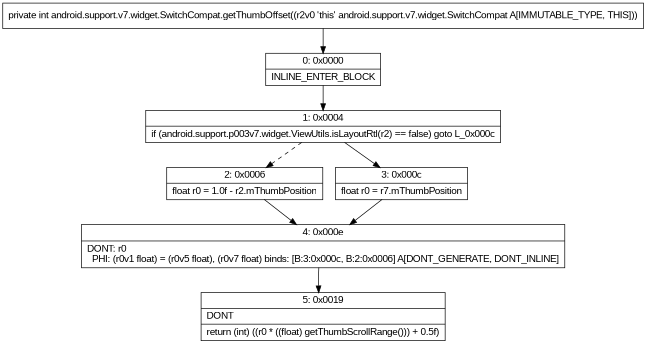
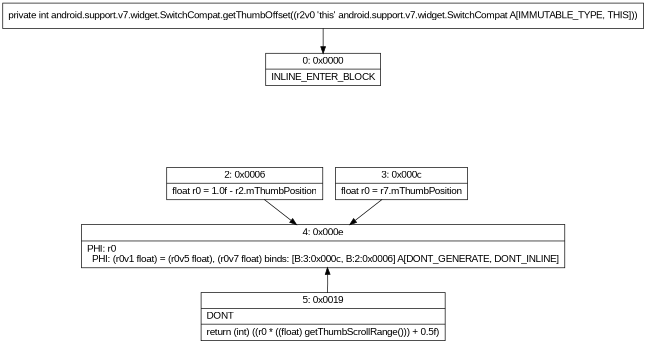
(323, 126) -> none
(108, 249) -> (103, 249)
(319, 277) -> (328, 284)
